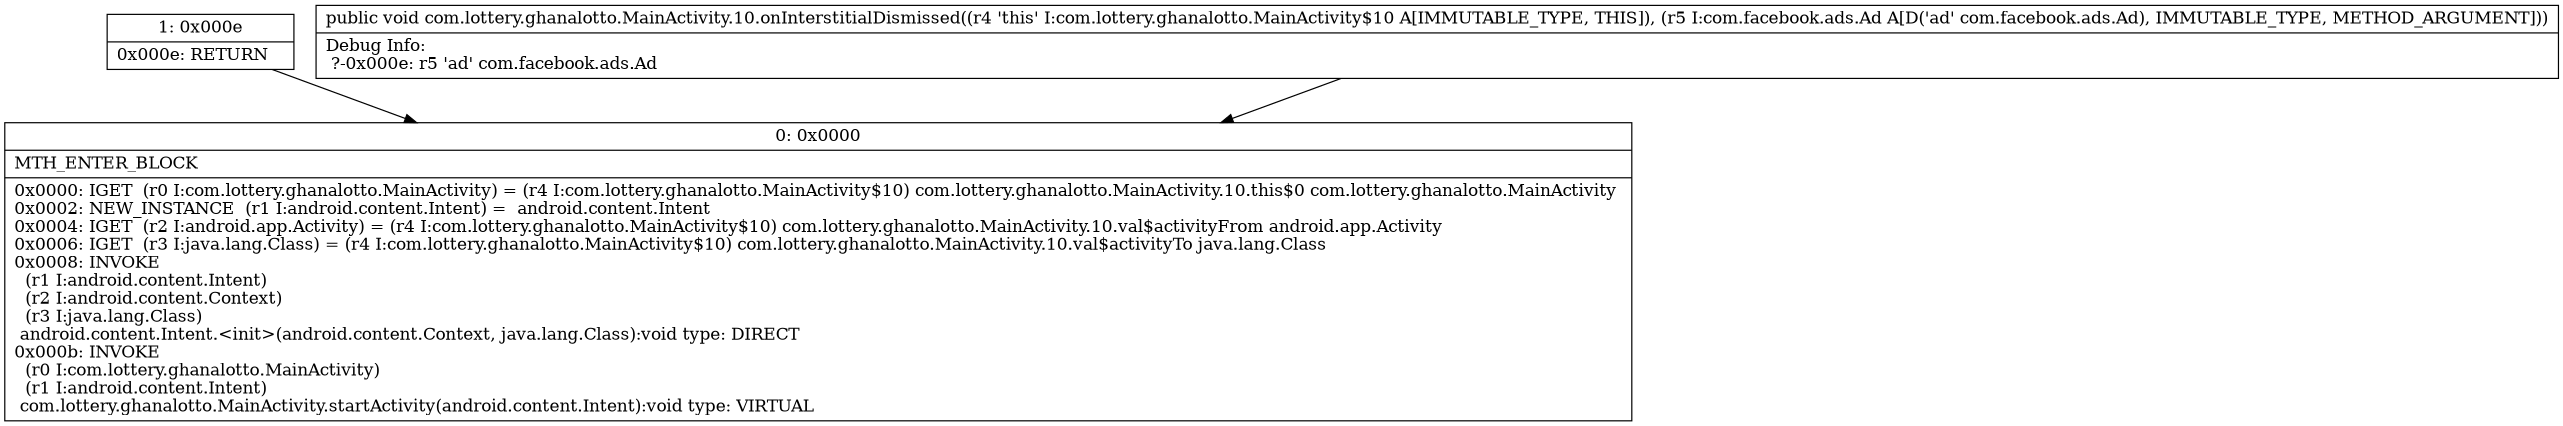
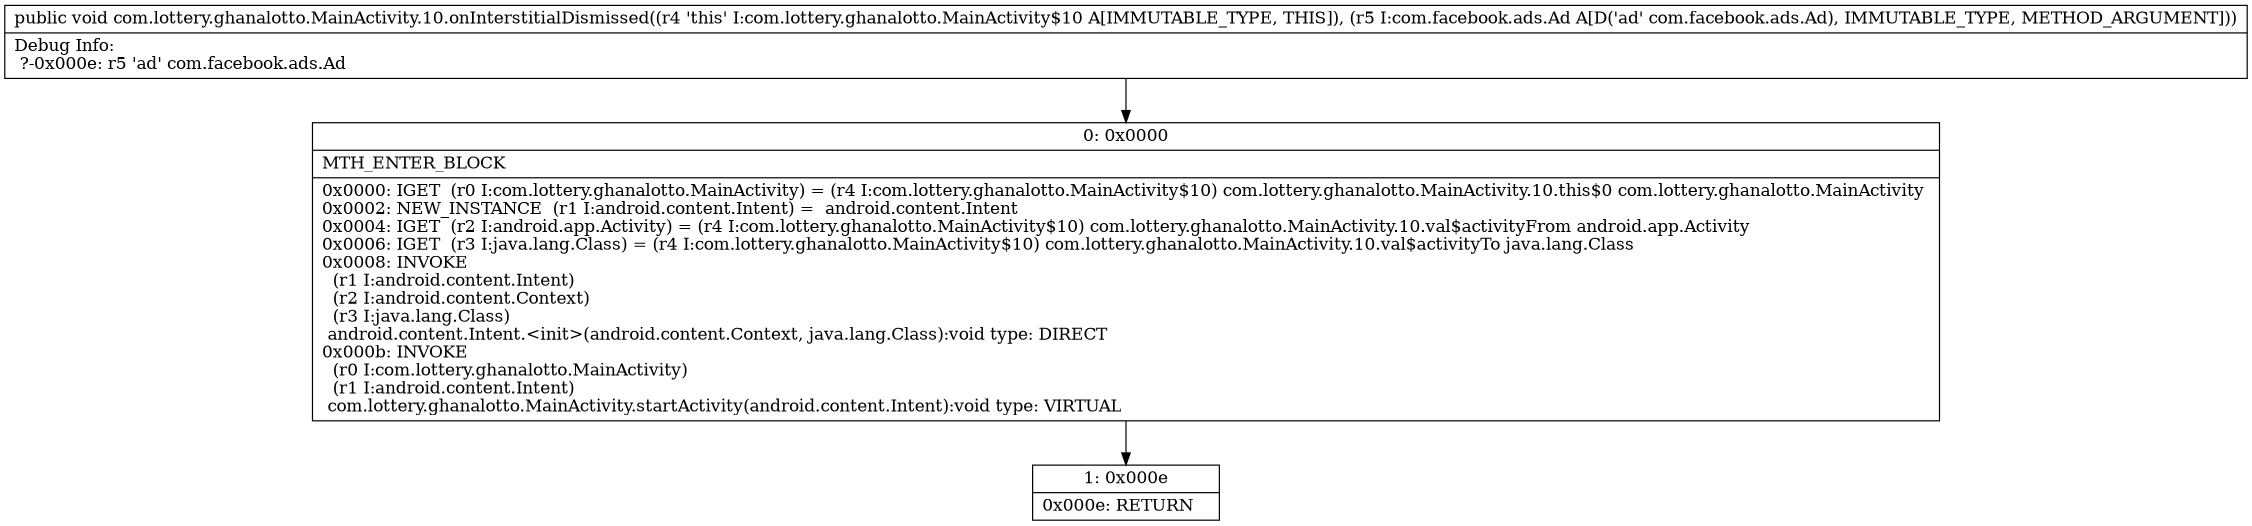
(339, 94) -> (1126, 437)
